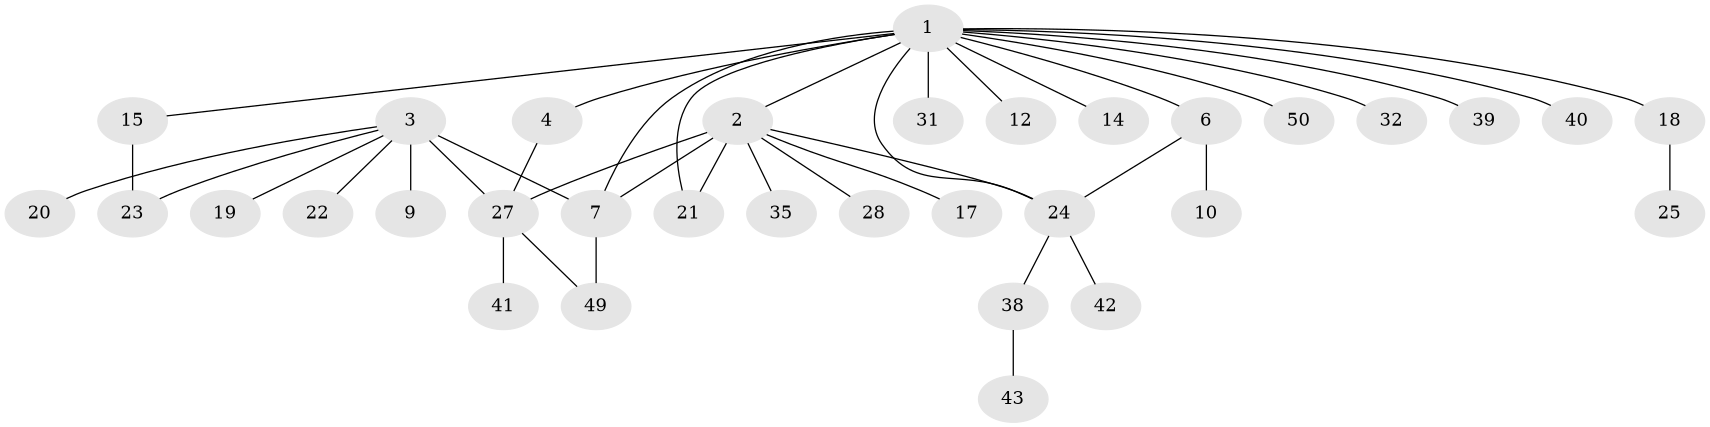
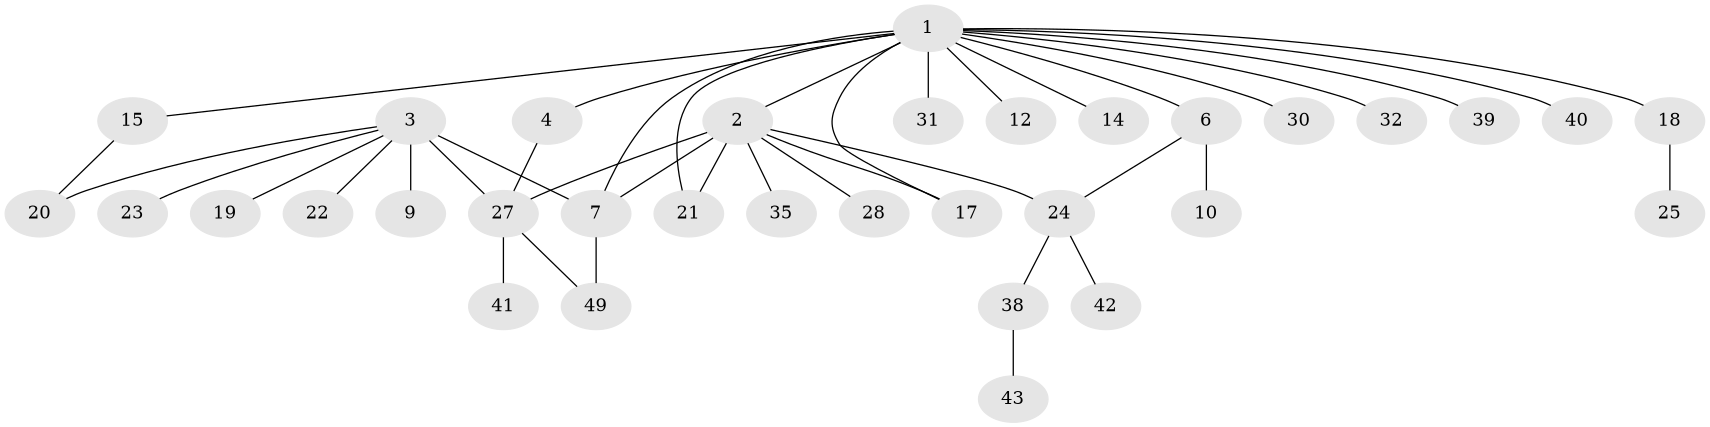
(1299, 121) -> (1299, 121)
(133, 168) -> (86, 167)
(914, 171) -> (835, 136)
